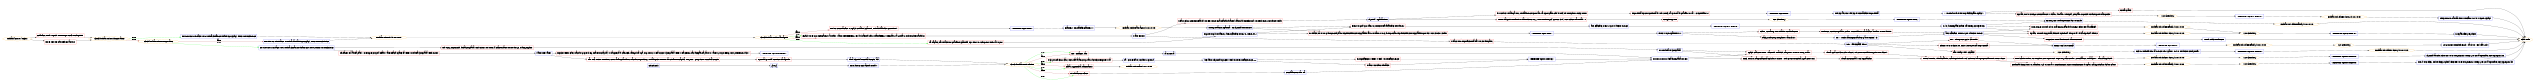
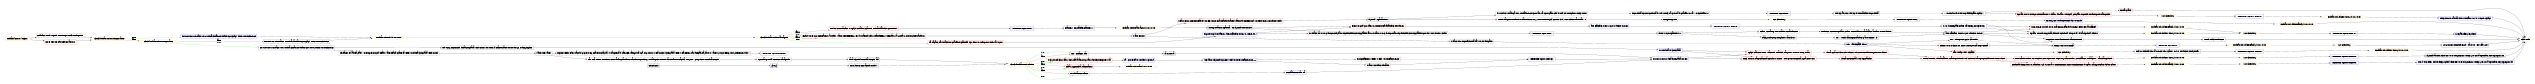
(2015, 23) -> (2016, 39)
(134, 40) -> (134, 40)
